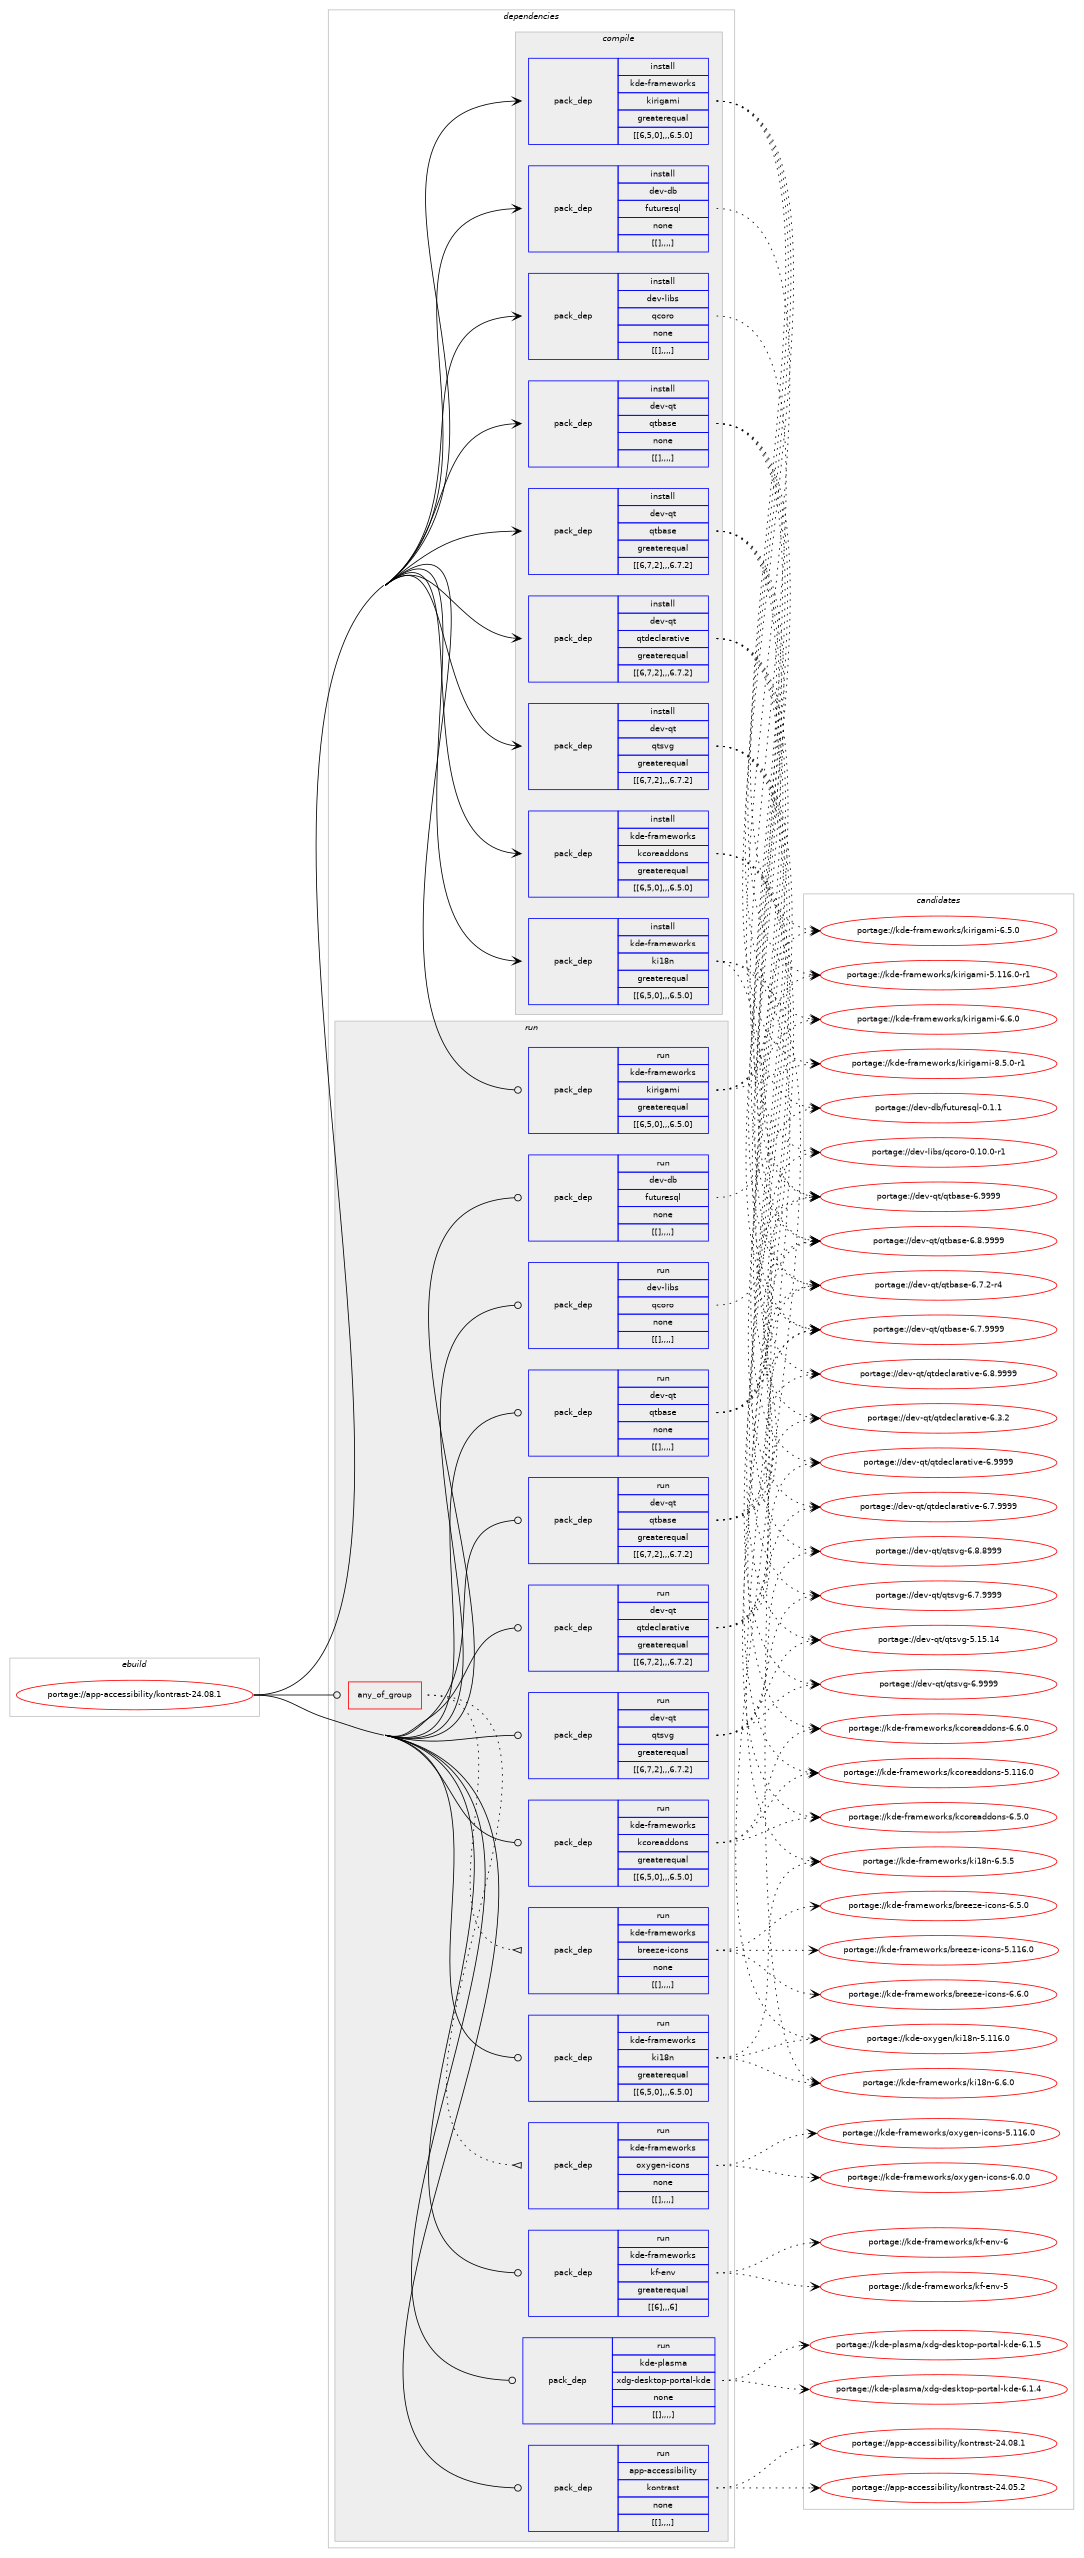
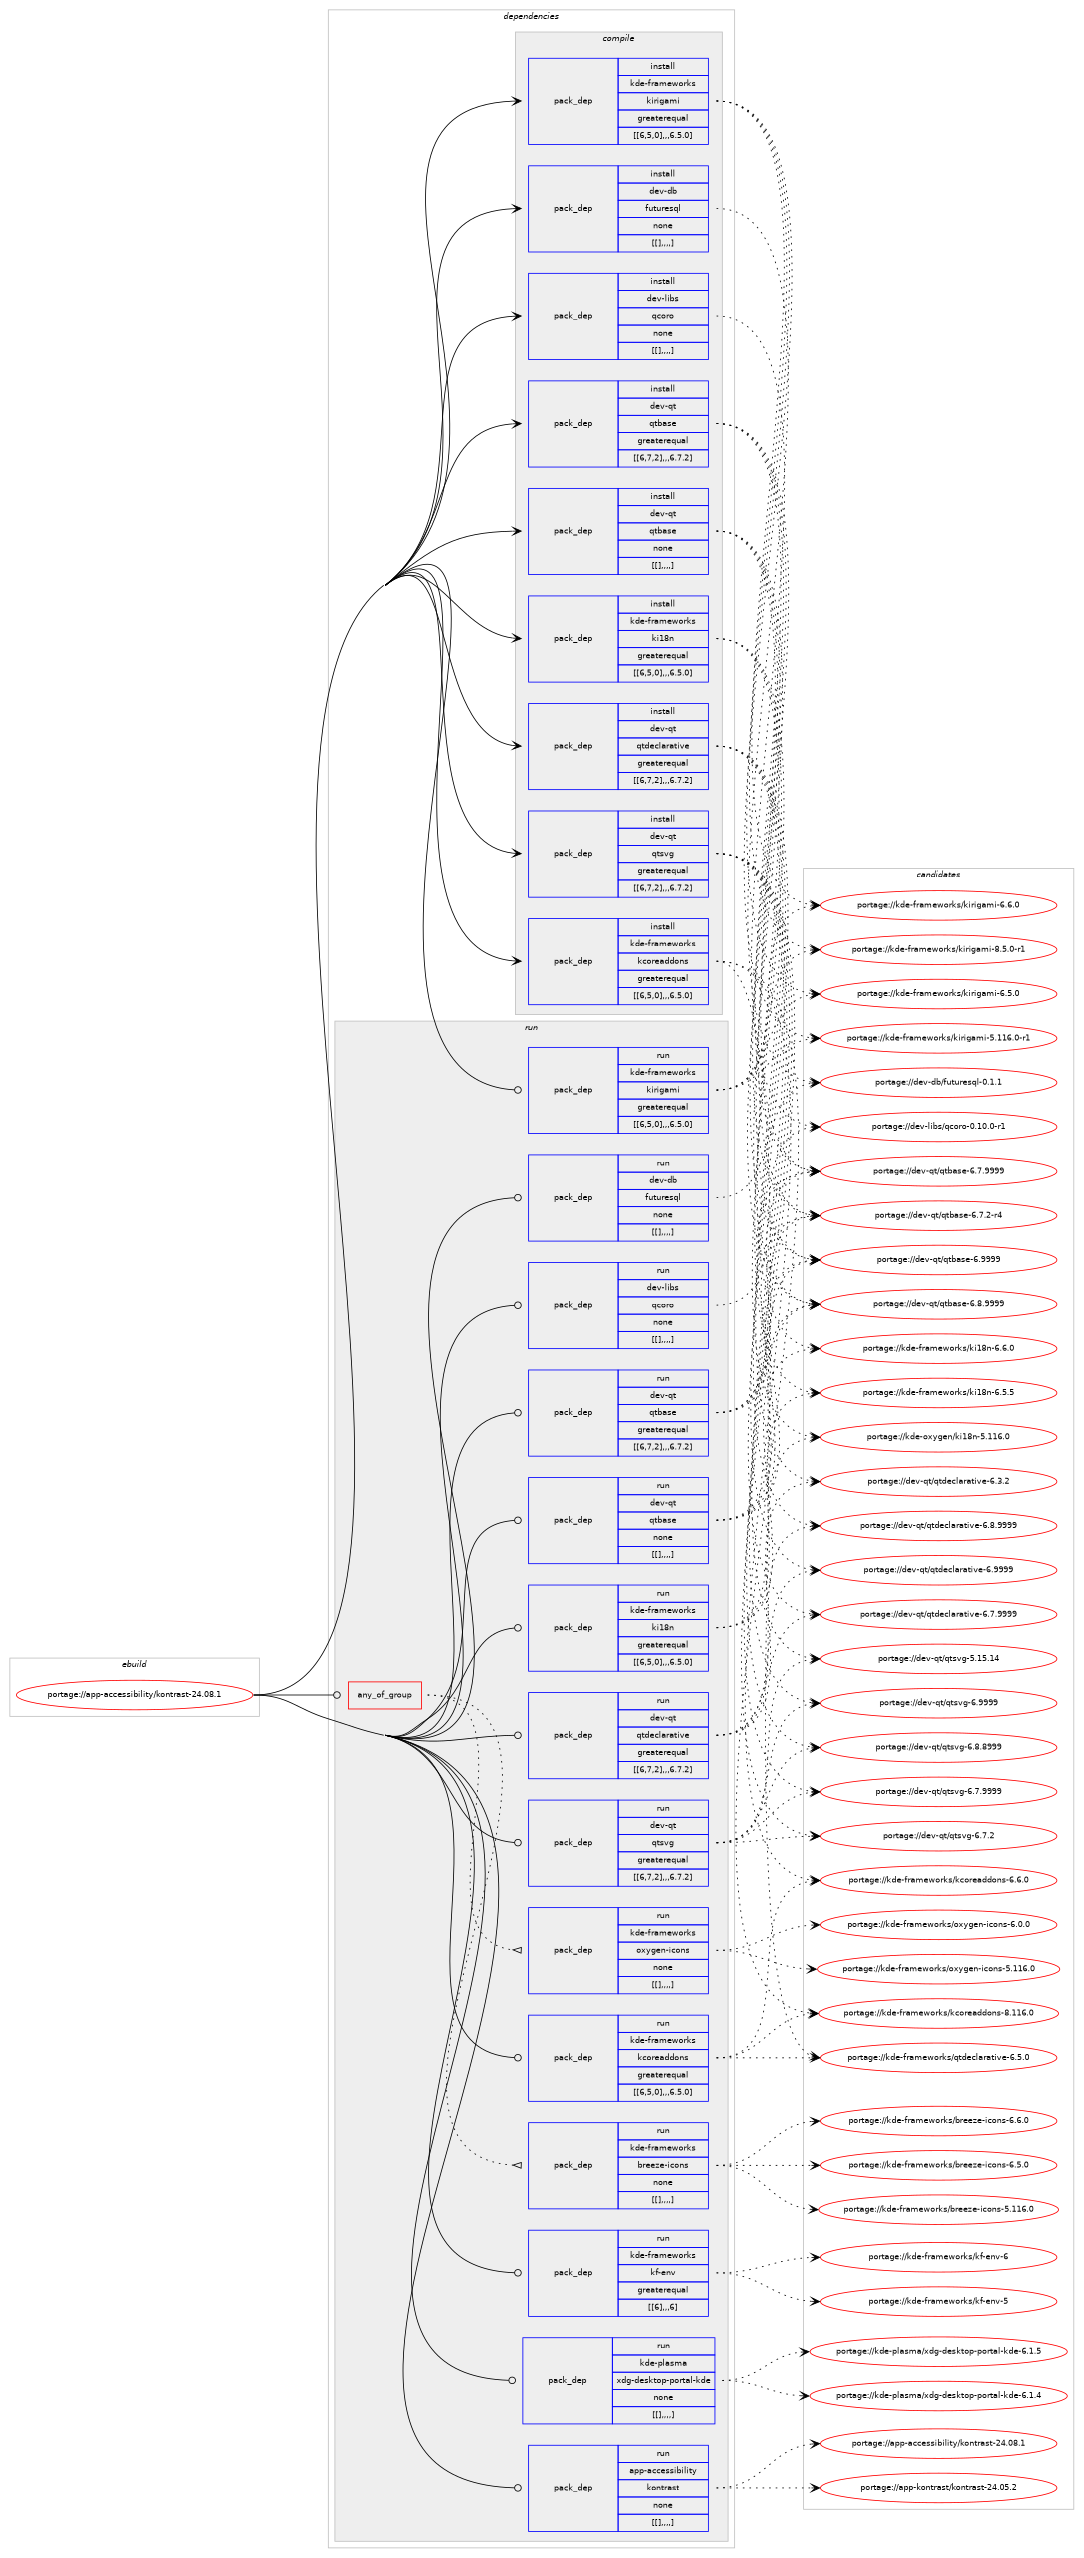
(939, 1773) -> (939, 2014)
(939, 1817) -> (939, 2058)
none -> (939, 1836)
(939, 2488) -> (939, 2488)
